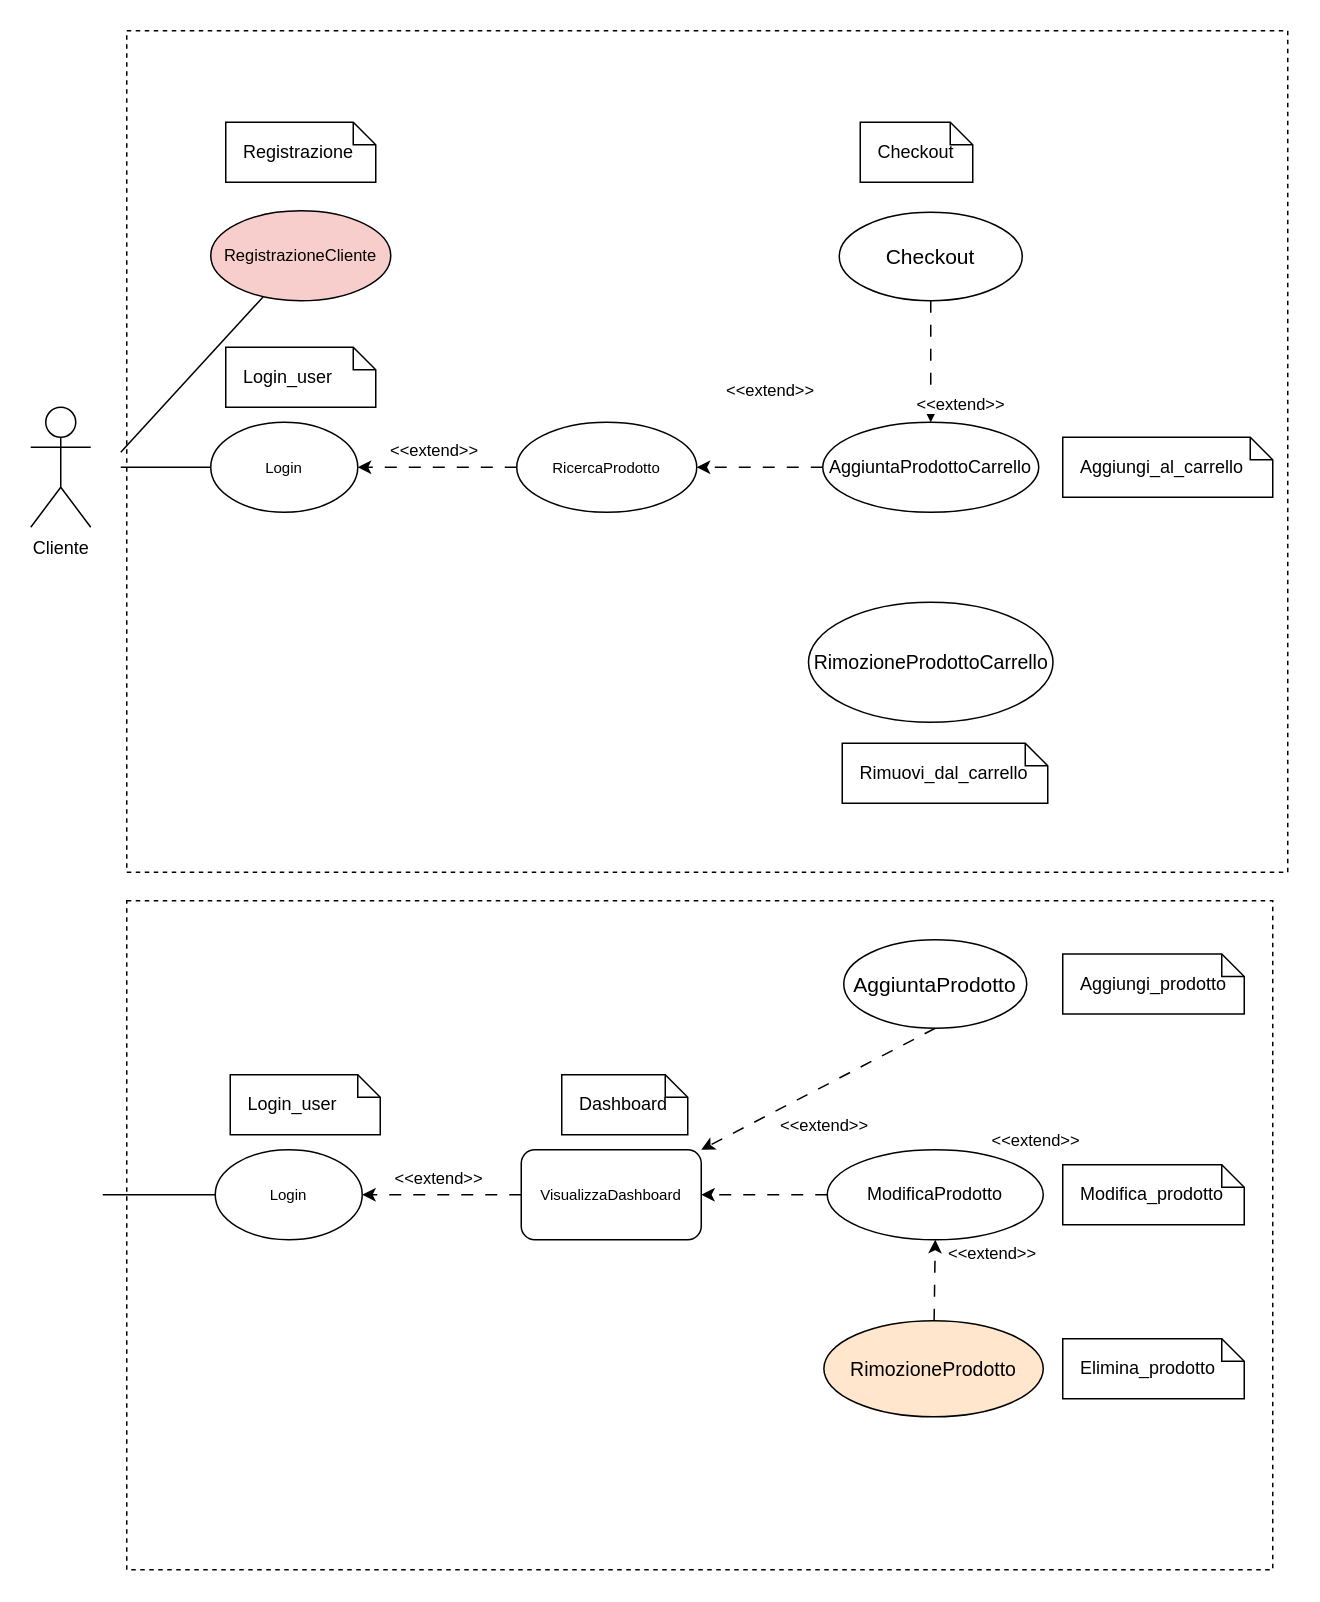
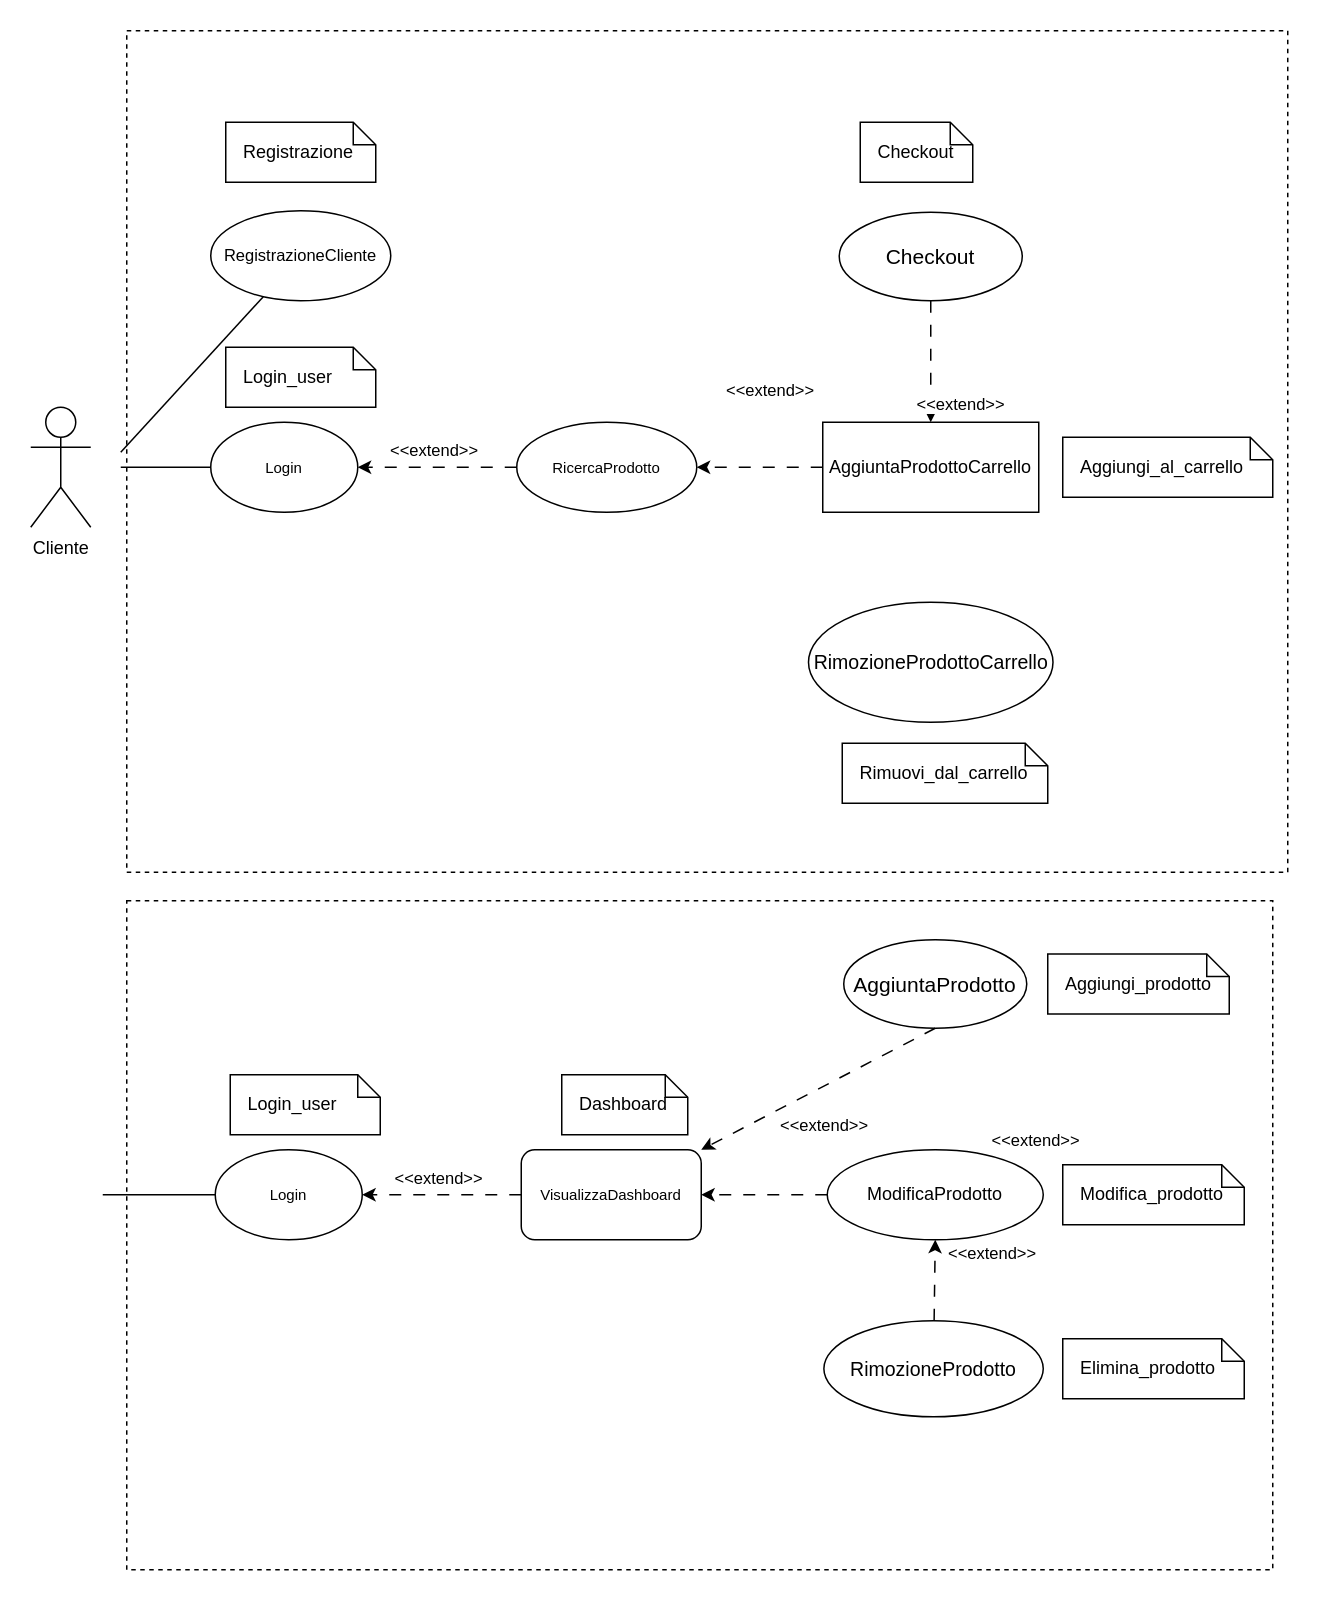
(301, 256) -> (301, 256)
(931, 467) -> (931, 467)
(1154, 984) -> (1139, 984)
(934, 1369) -> (934, 1369)
